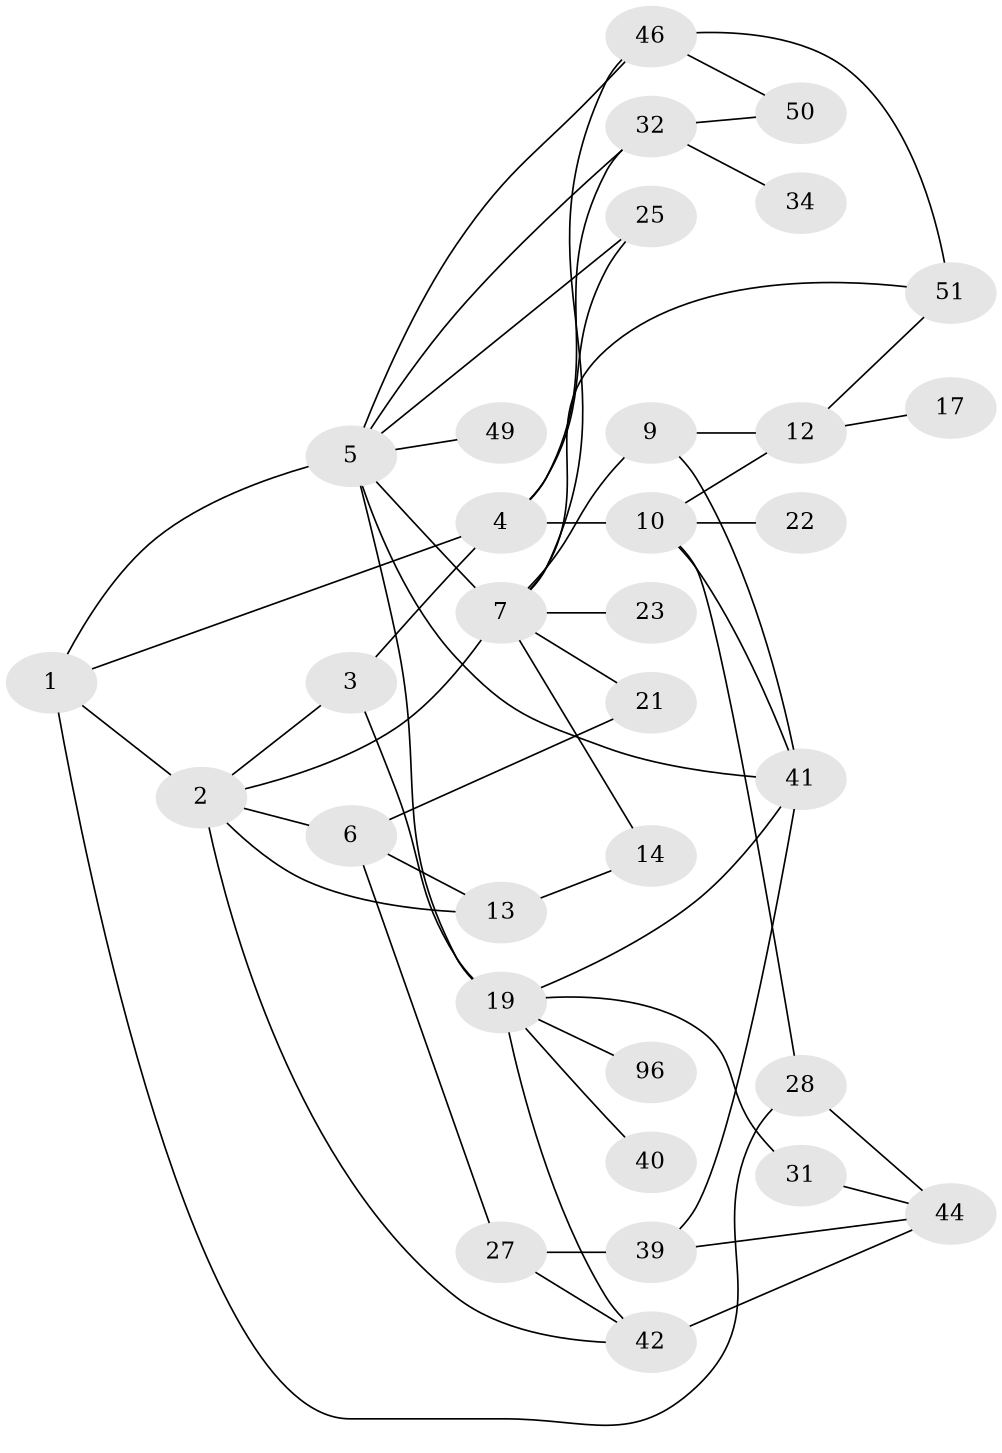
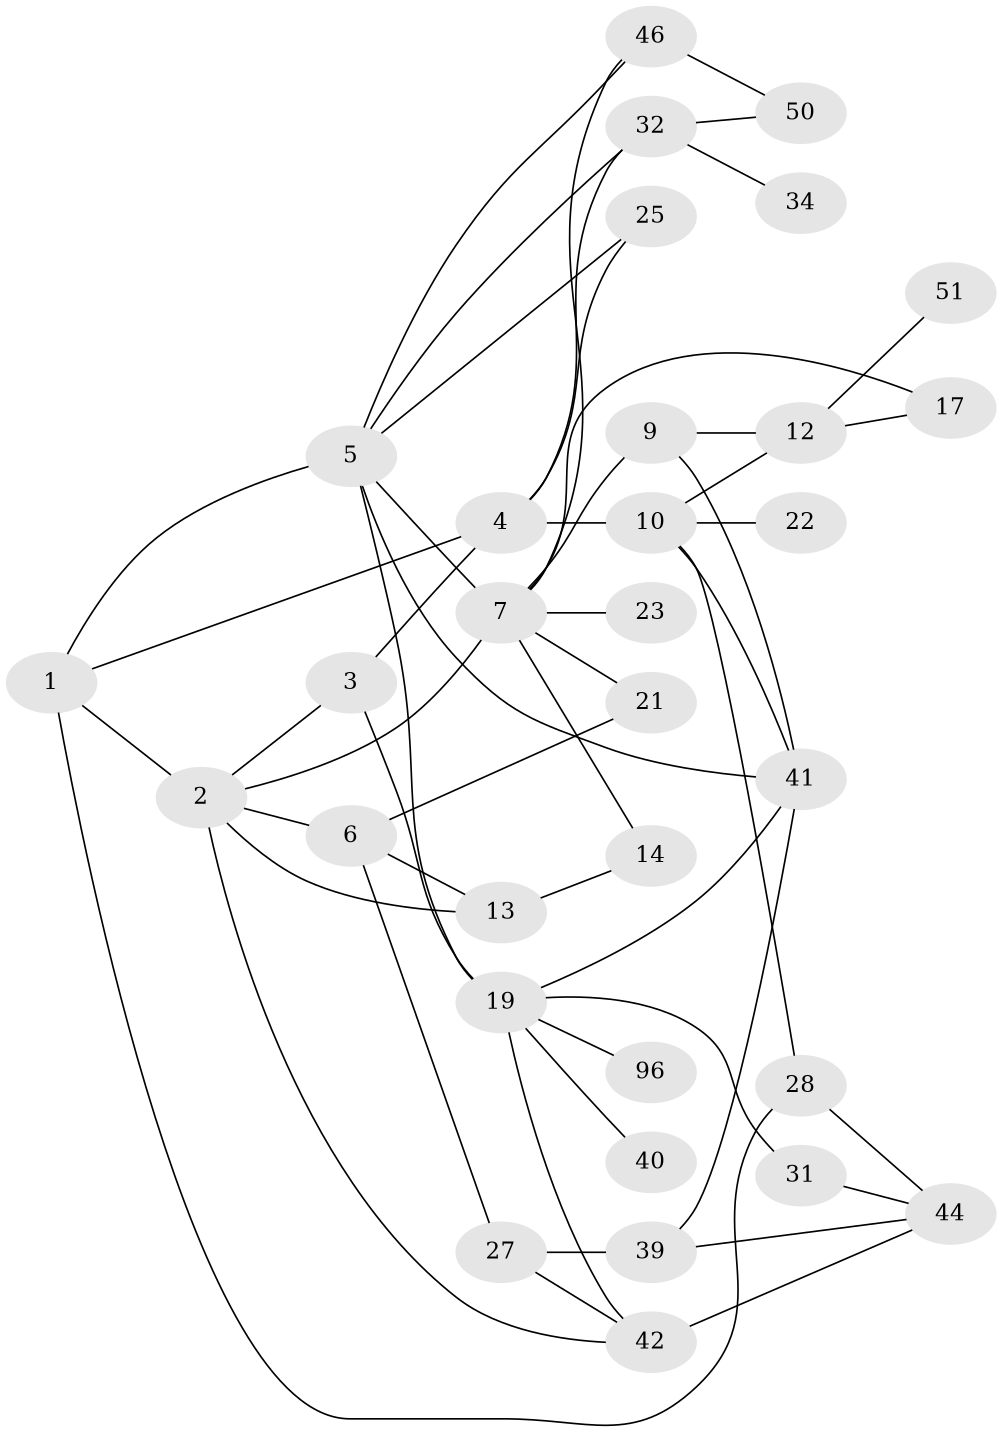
(870, 91) -> none
(628, 334) -> (648, 367)
(501, 433) -> none
